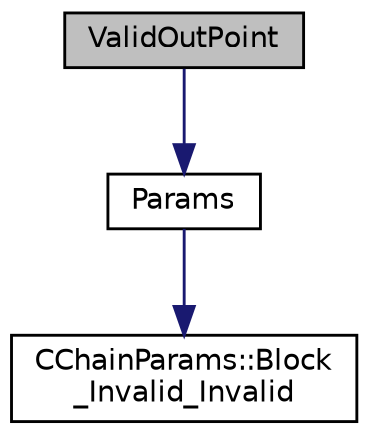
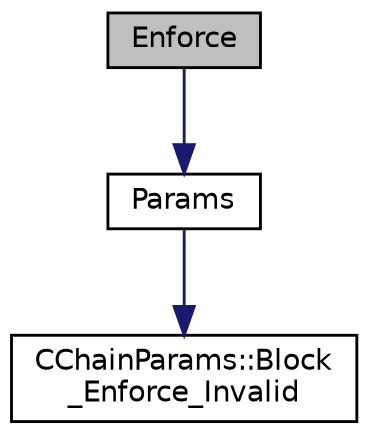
(184, 40) -> (184, 40)
(184, 378) -> (184, 378)
